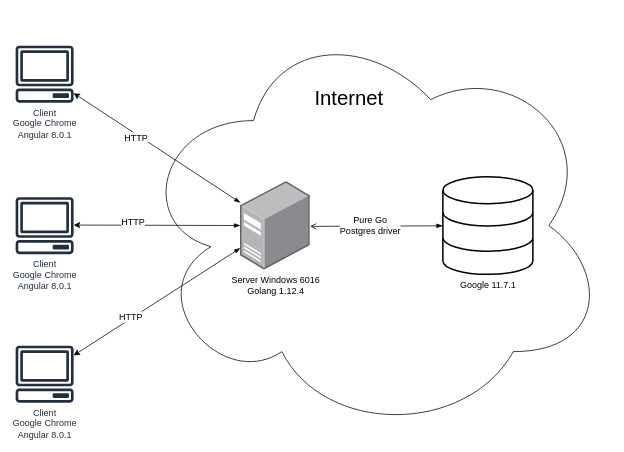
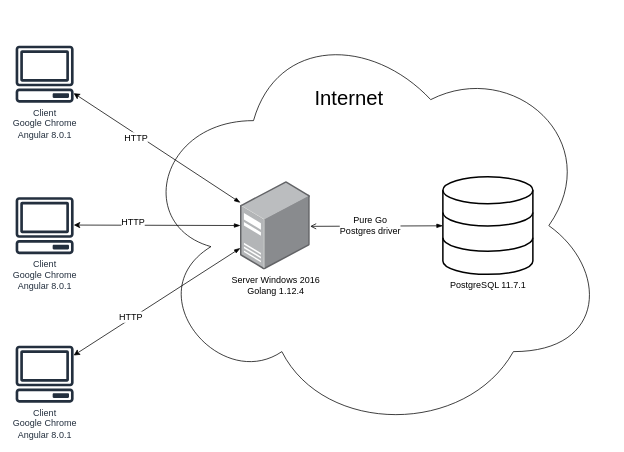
(488, 285) -> (488, 285)
(276, 286) -> (276, 286)
